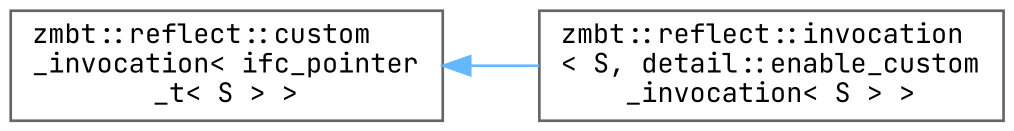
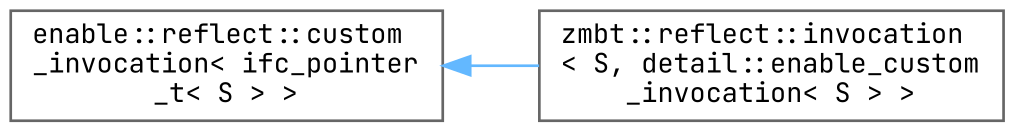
(227, 66) -> (227, 66)
